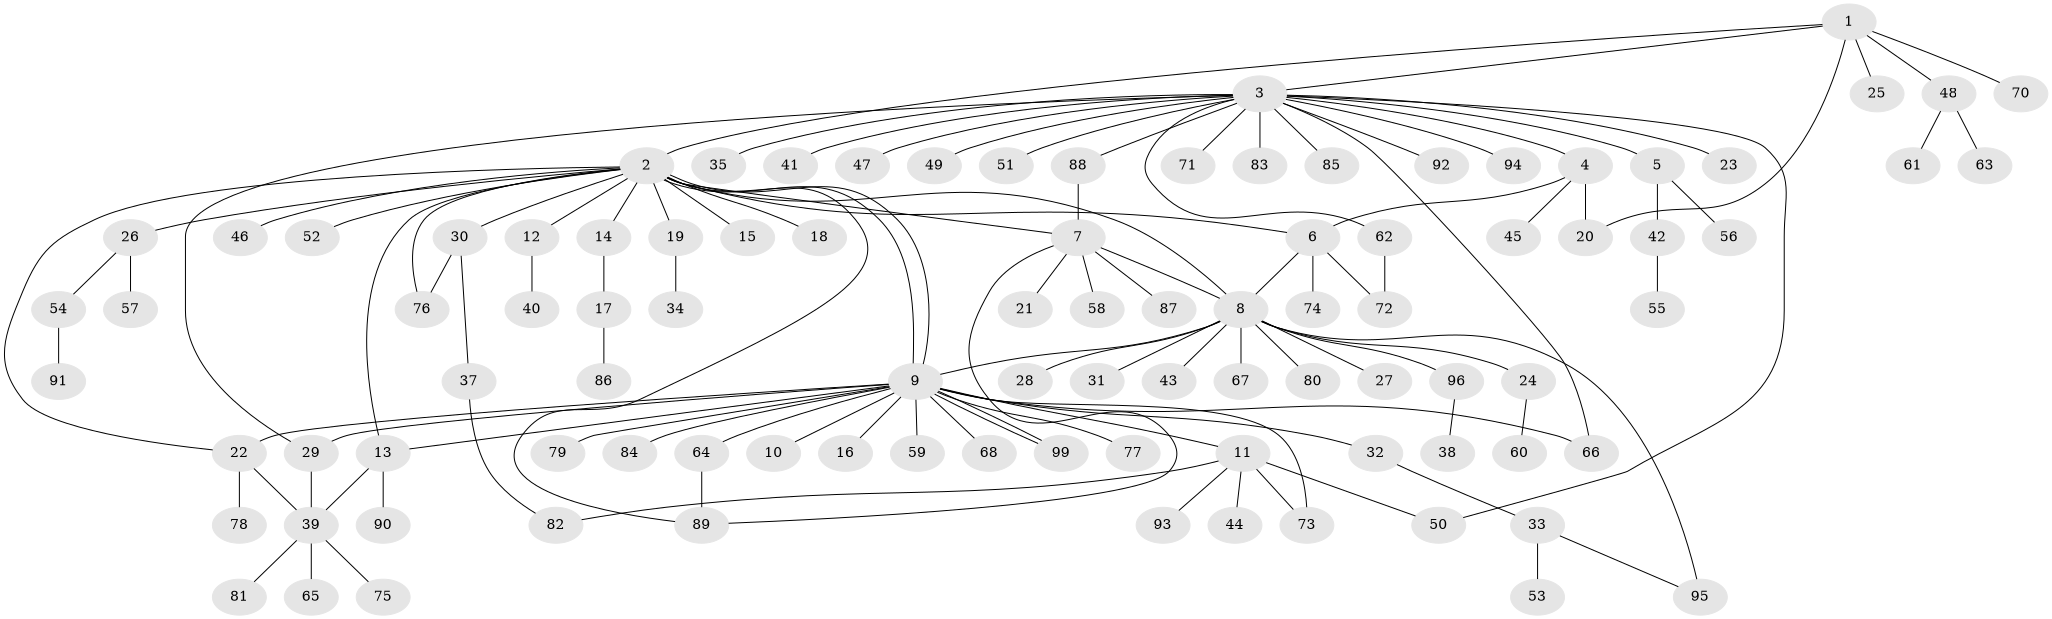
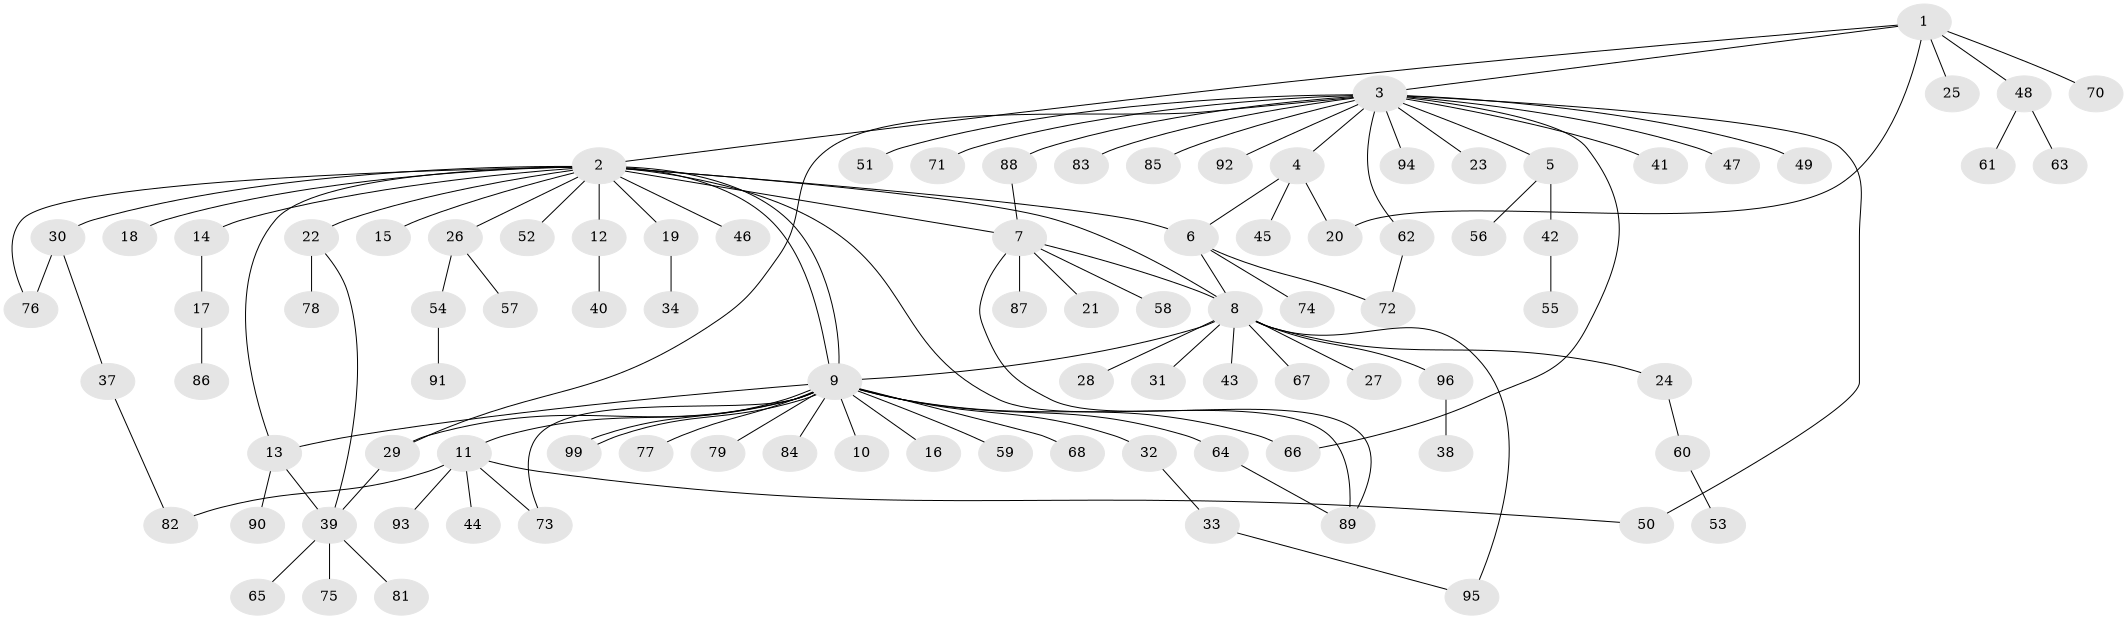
(719, 166) -> none
(1313, 381) -> none
(431, 417) -> none
(1538, 561) -> (1700, 487)
